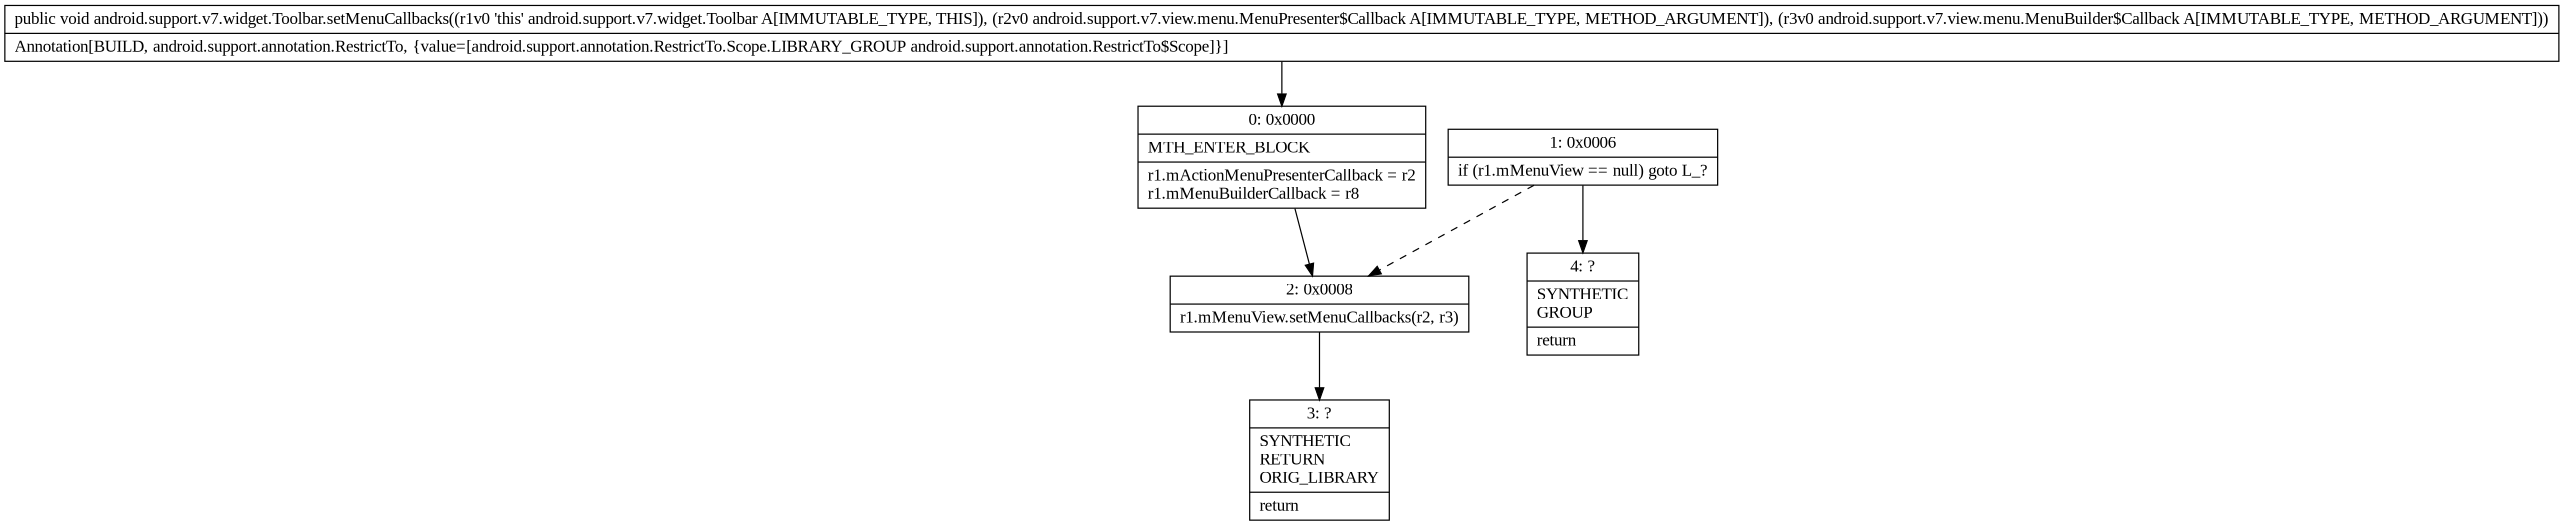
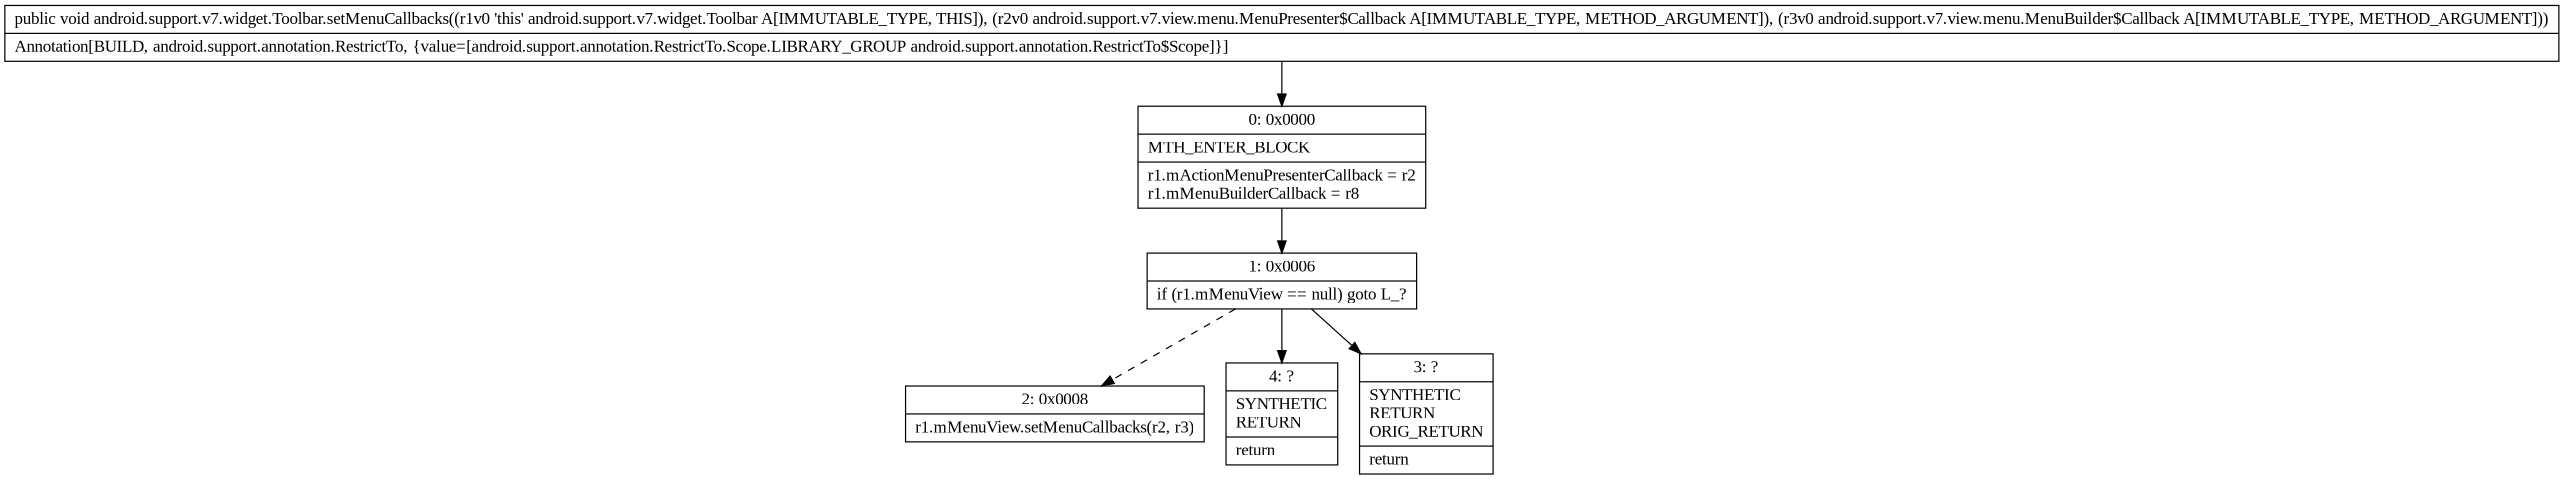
(1302, 236) -> (1282, 225)
(1565, 313) -> (1269, 422)
(1319, 360) -> (1332, 327)
(1319, 478) -> (1426, 432)
